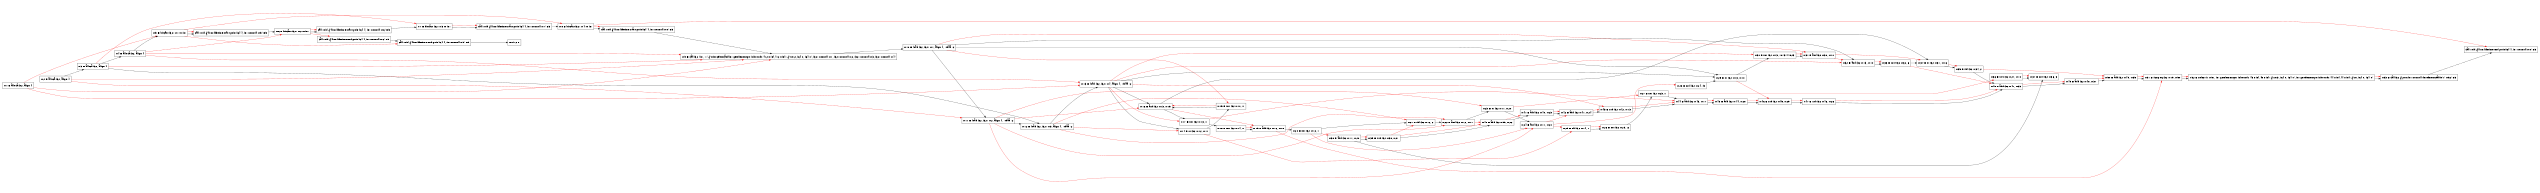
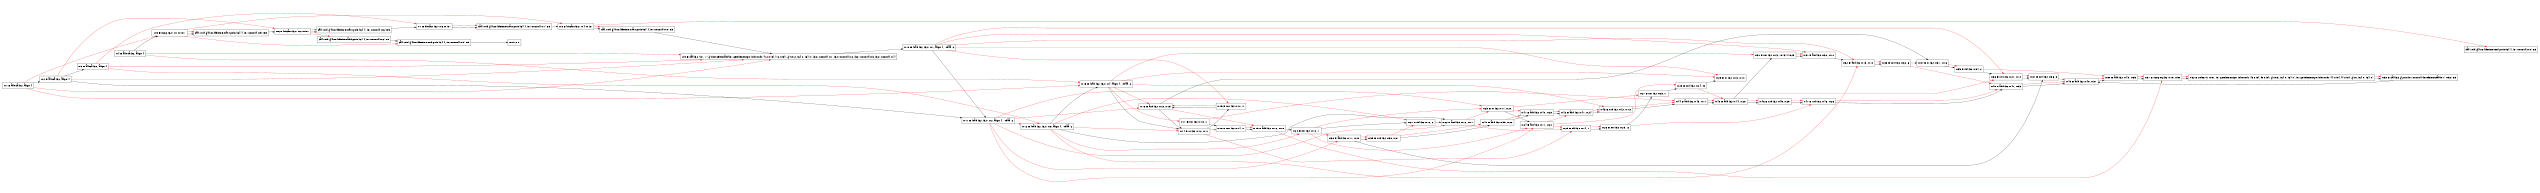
none -> (1476, 28)
(170, 33) -> (170, 33)
(354, 39) -> (354, 39)
(1406, 41) -> (1406, 41)
(213, 44) -> (153, 19)
(1337, 47) -> (1337, 47)
(1877, 56) -> none
(1838, 59) -> (1838, 59)
(111, 60) -> none
(2459, 64) -> (2247, 85)
(1476, 66) -> (1471, 178)
(1752, 67) -> (1752, 79)
(1417, 73) -> (1417, 73)
(1983, 78) -> (1987, 73)
none -> (2061, 79)
none -> (36, 82)
(551, 84) -> (551, 84)
(516, 87) -> (516, 87)
(1752, 89) -> none
none -> (1708, 93)
(1130, 95) -> (1130, 95)
(1671, 98) -> (1671, 90)
none -> (1516, 110)
(1174, 114) -> (1169, 119)
none -> (1396, 114)
(1477, 116) -> (1477, 116)
(1477, 122) -> (1515, 130)
none -> (1721, 122)
(1017, 124) -> (1017, 124)
none -> (1212, 130)
(1254, 138) -> (1254, 138)
none -> (1173, 149)
none -> (1156, 168)
